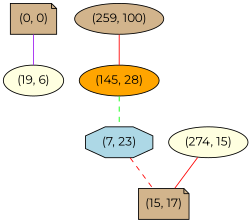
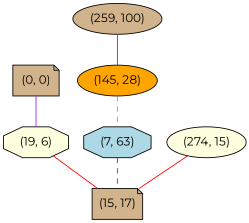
(34, 81) -> (36, 142)
(119, 142) -> (117, 142)
none -> (76, 172)
